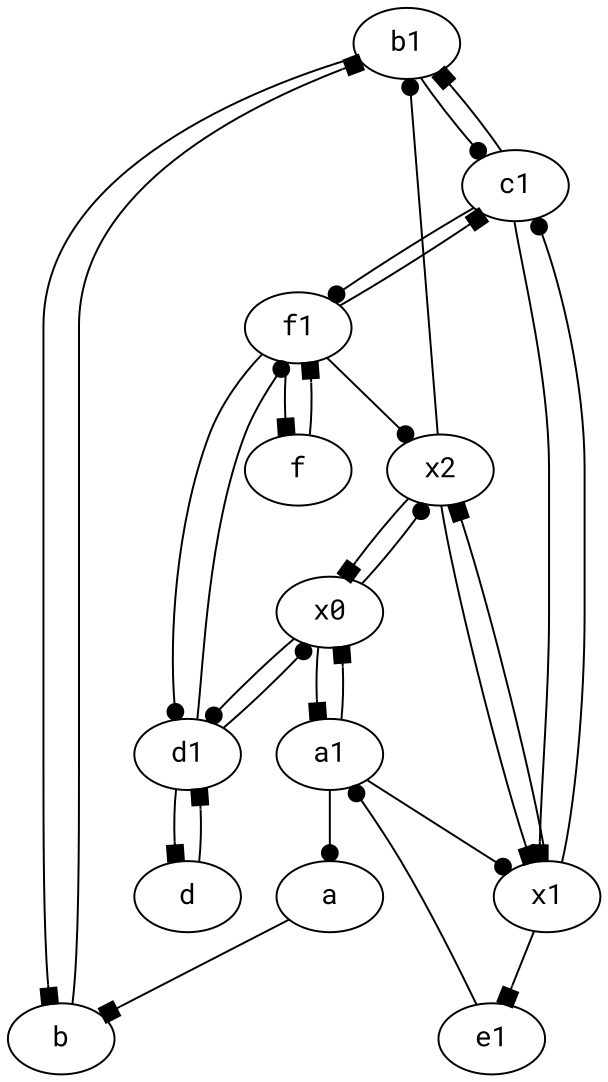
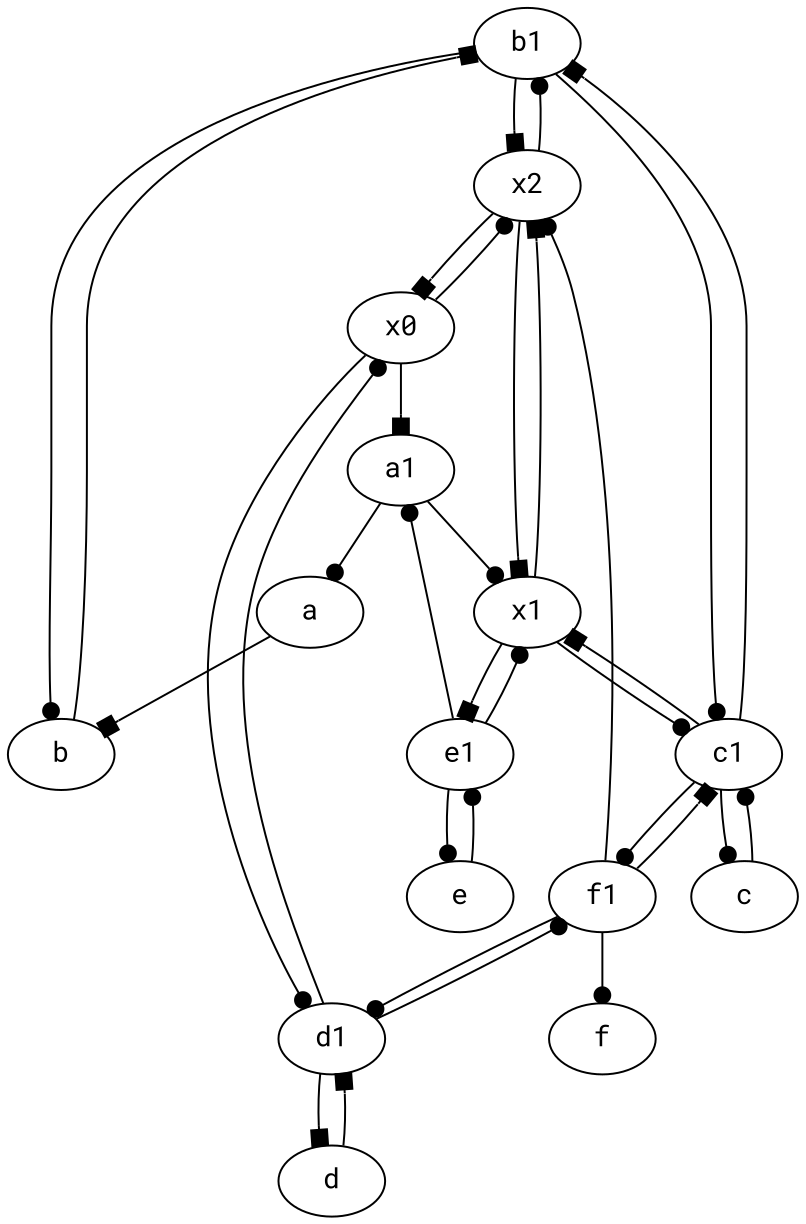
none -> (514, 104)
(285, 389) -> (602, 960)
(311, 409) -> none
(43, 435) -> (73, 245)
(343, 693) -> none
none -> (502, 693)
none -> (460, 897)
none -> (745, 897)
